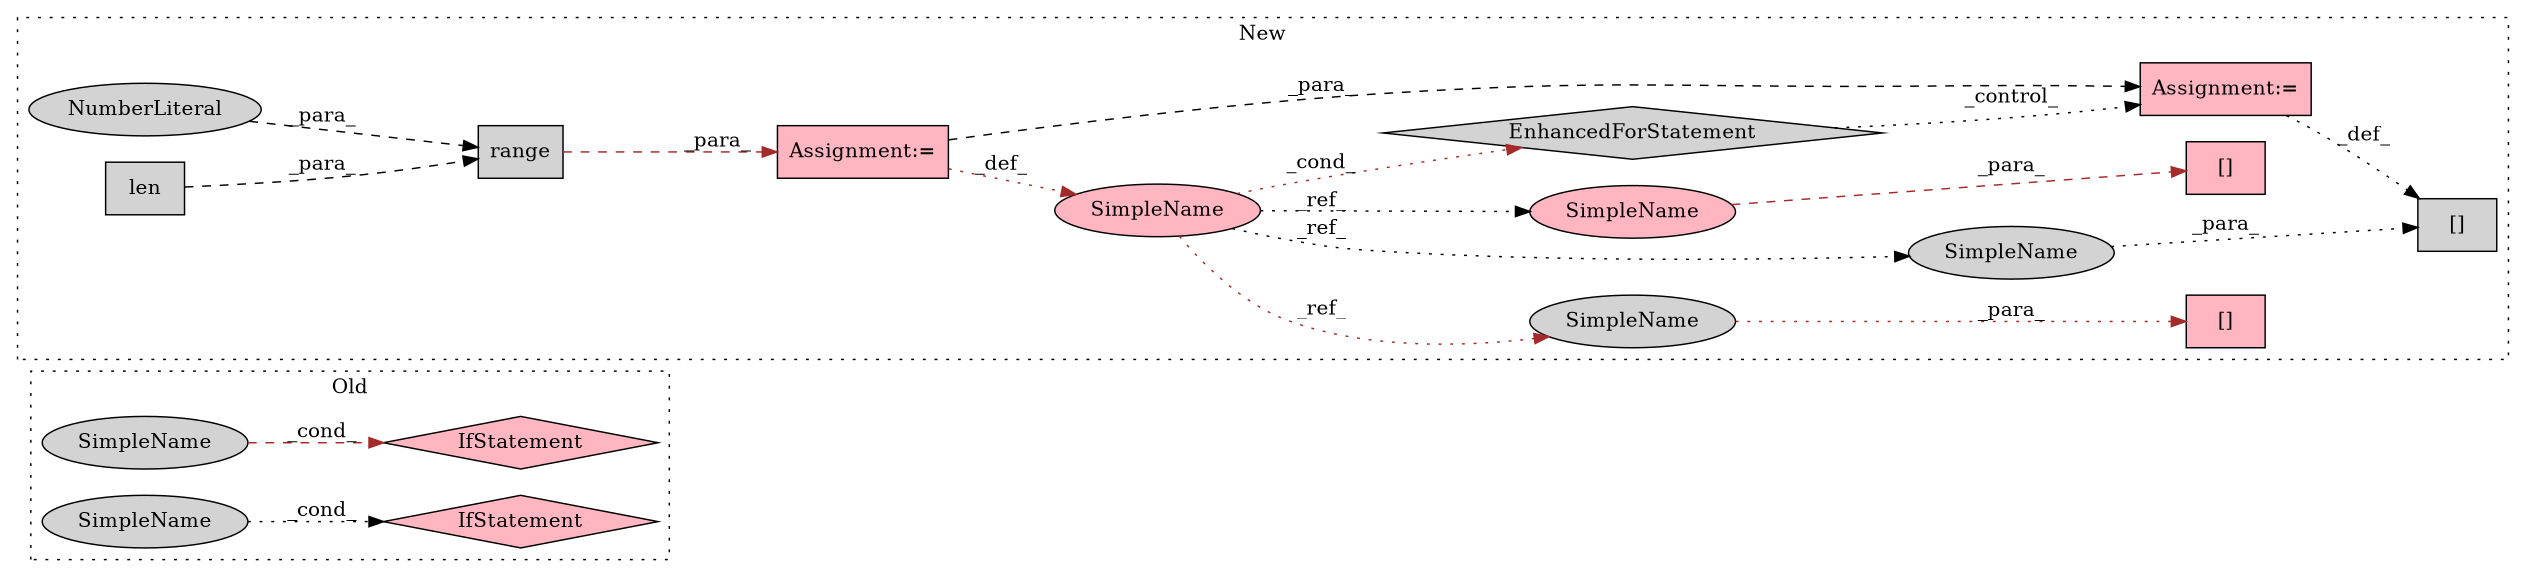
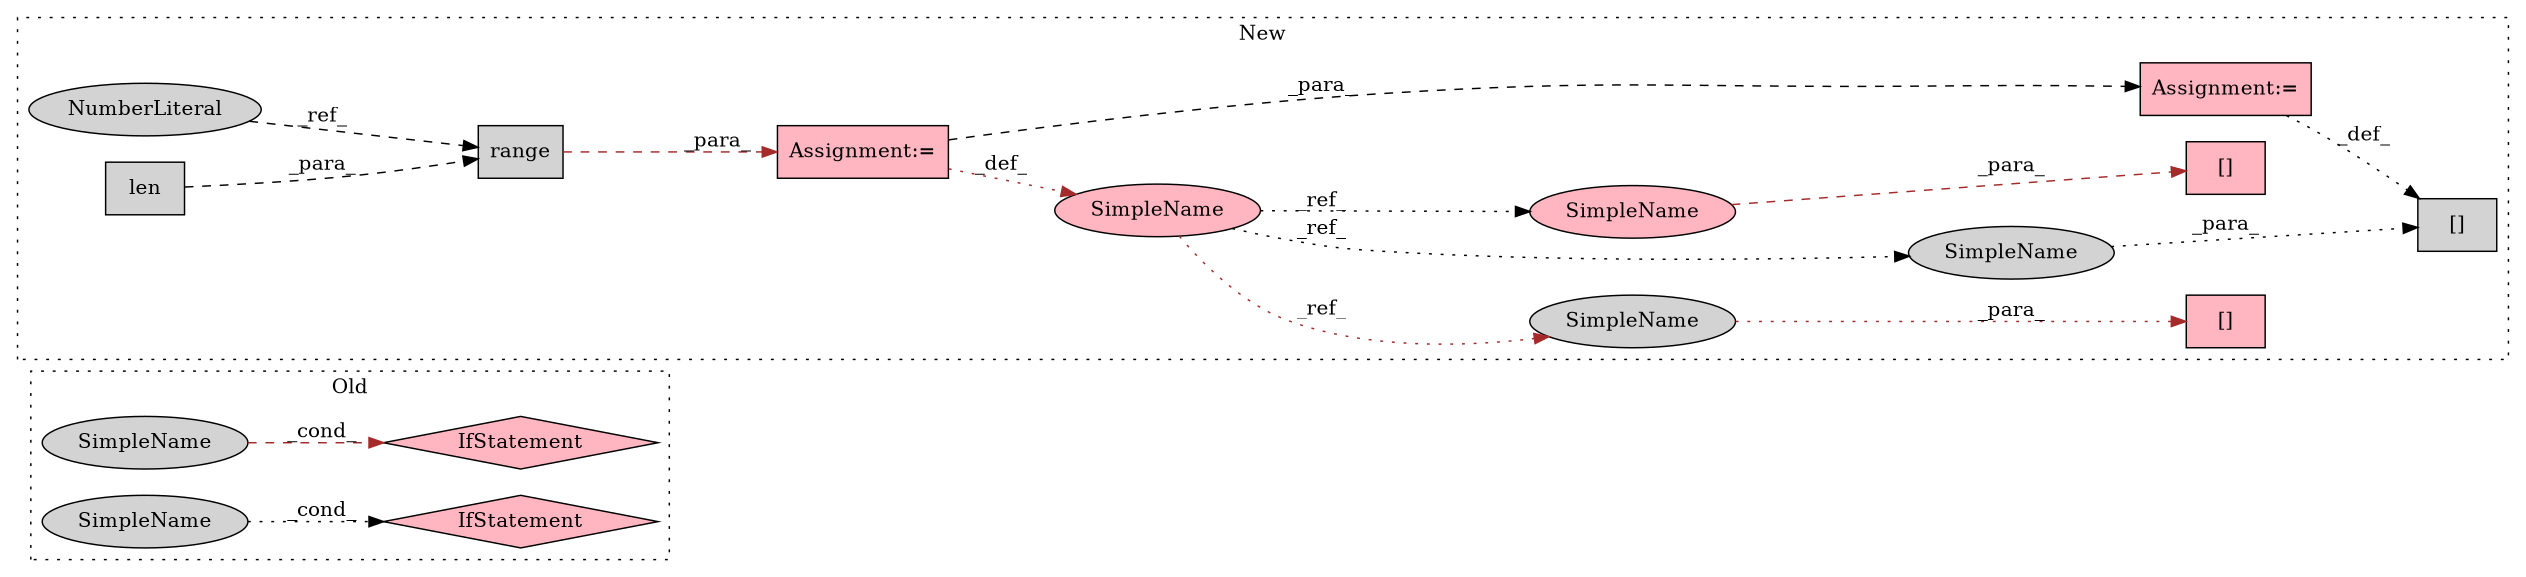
(322, 116) -> (322, 116)
(1633, 133) -> none
